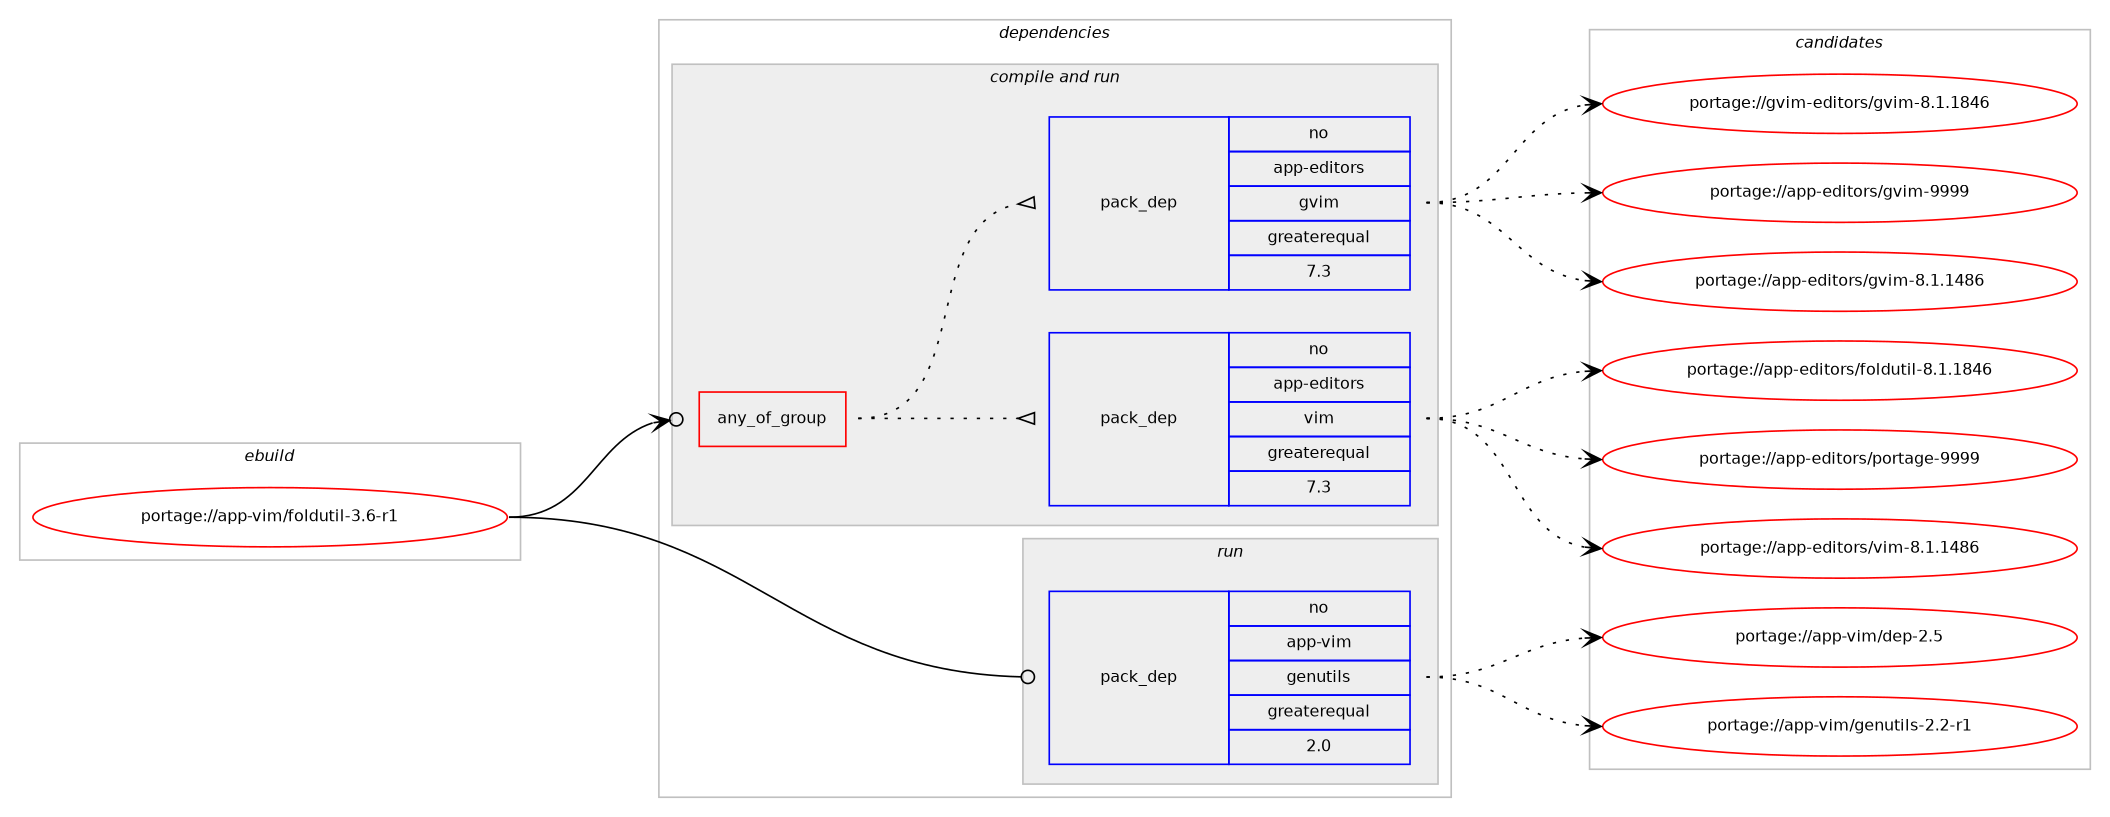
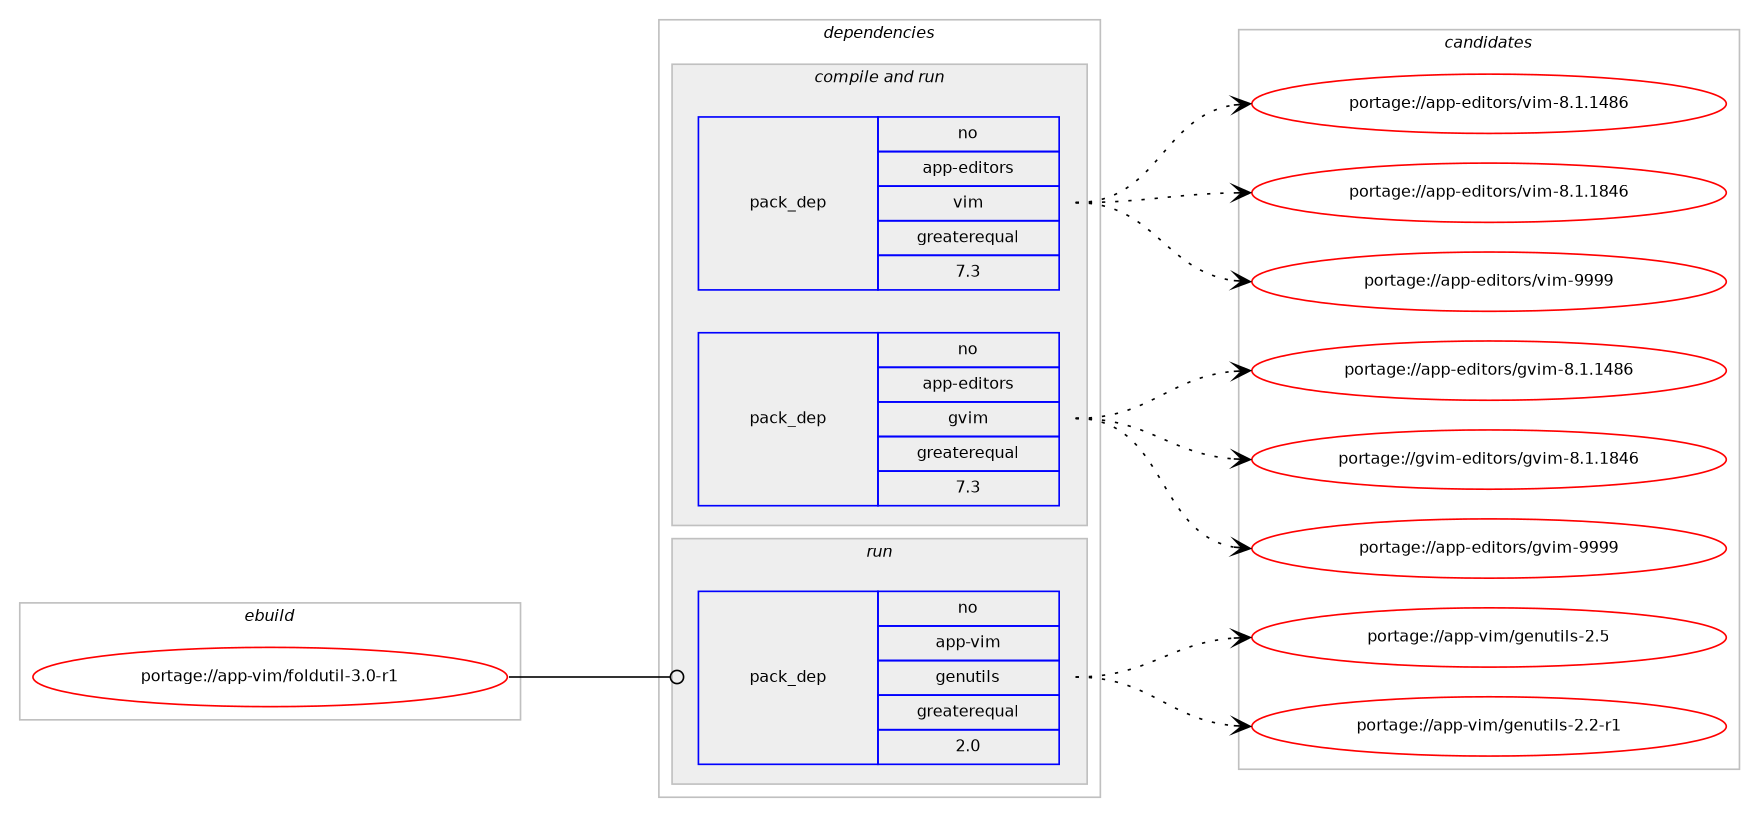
(1840, 371) -> (1489, 193)
(772, 418) -> none
(1840, 460) -> (1489, 282)
(270, 517) -> (270, 677)
(1840, 637) -> (1489, 637)
